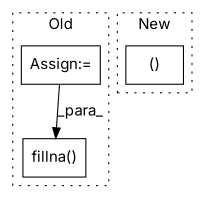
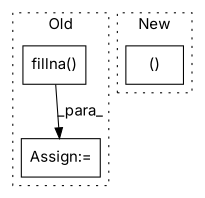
(58, 106) -> (57, 106)
